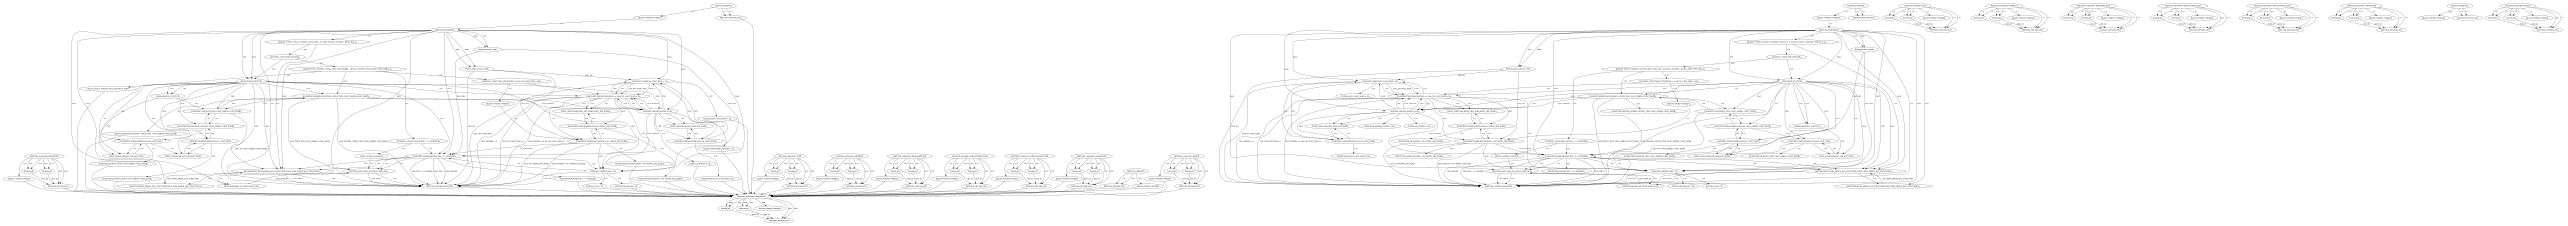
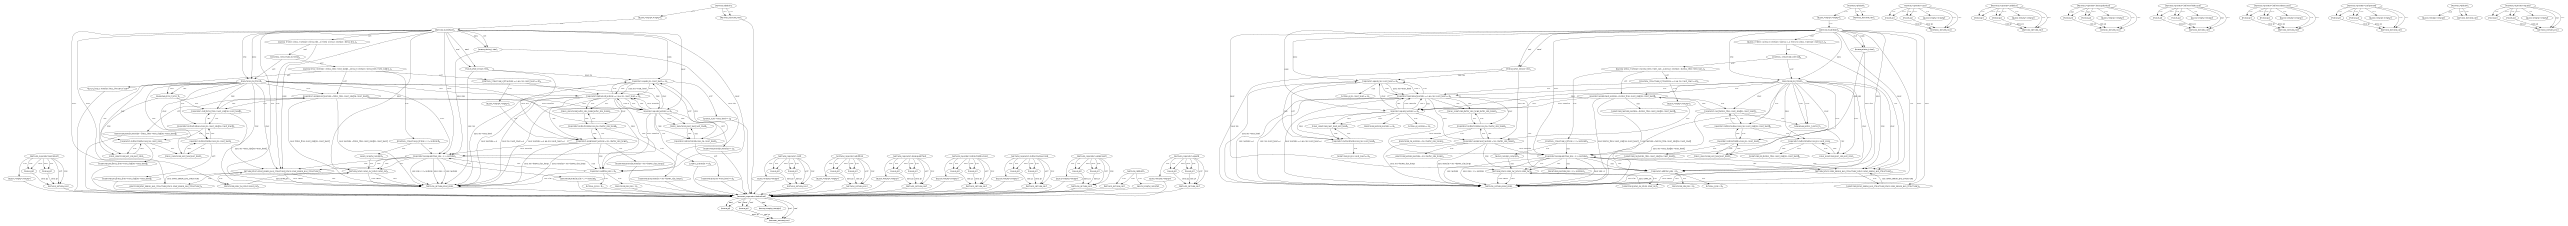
none -> (1769, 119)
